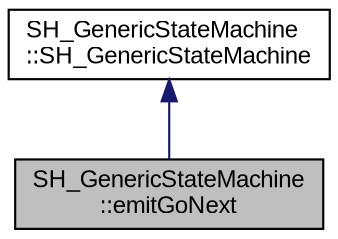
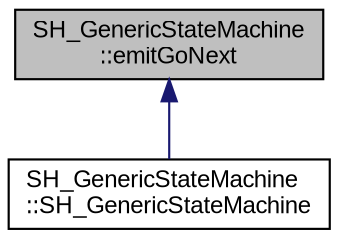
(169, 131) -> (169, 131)
